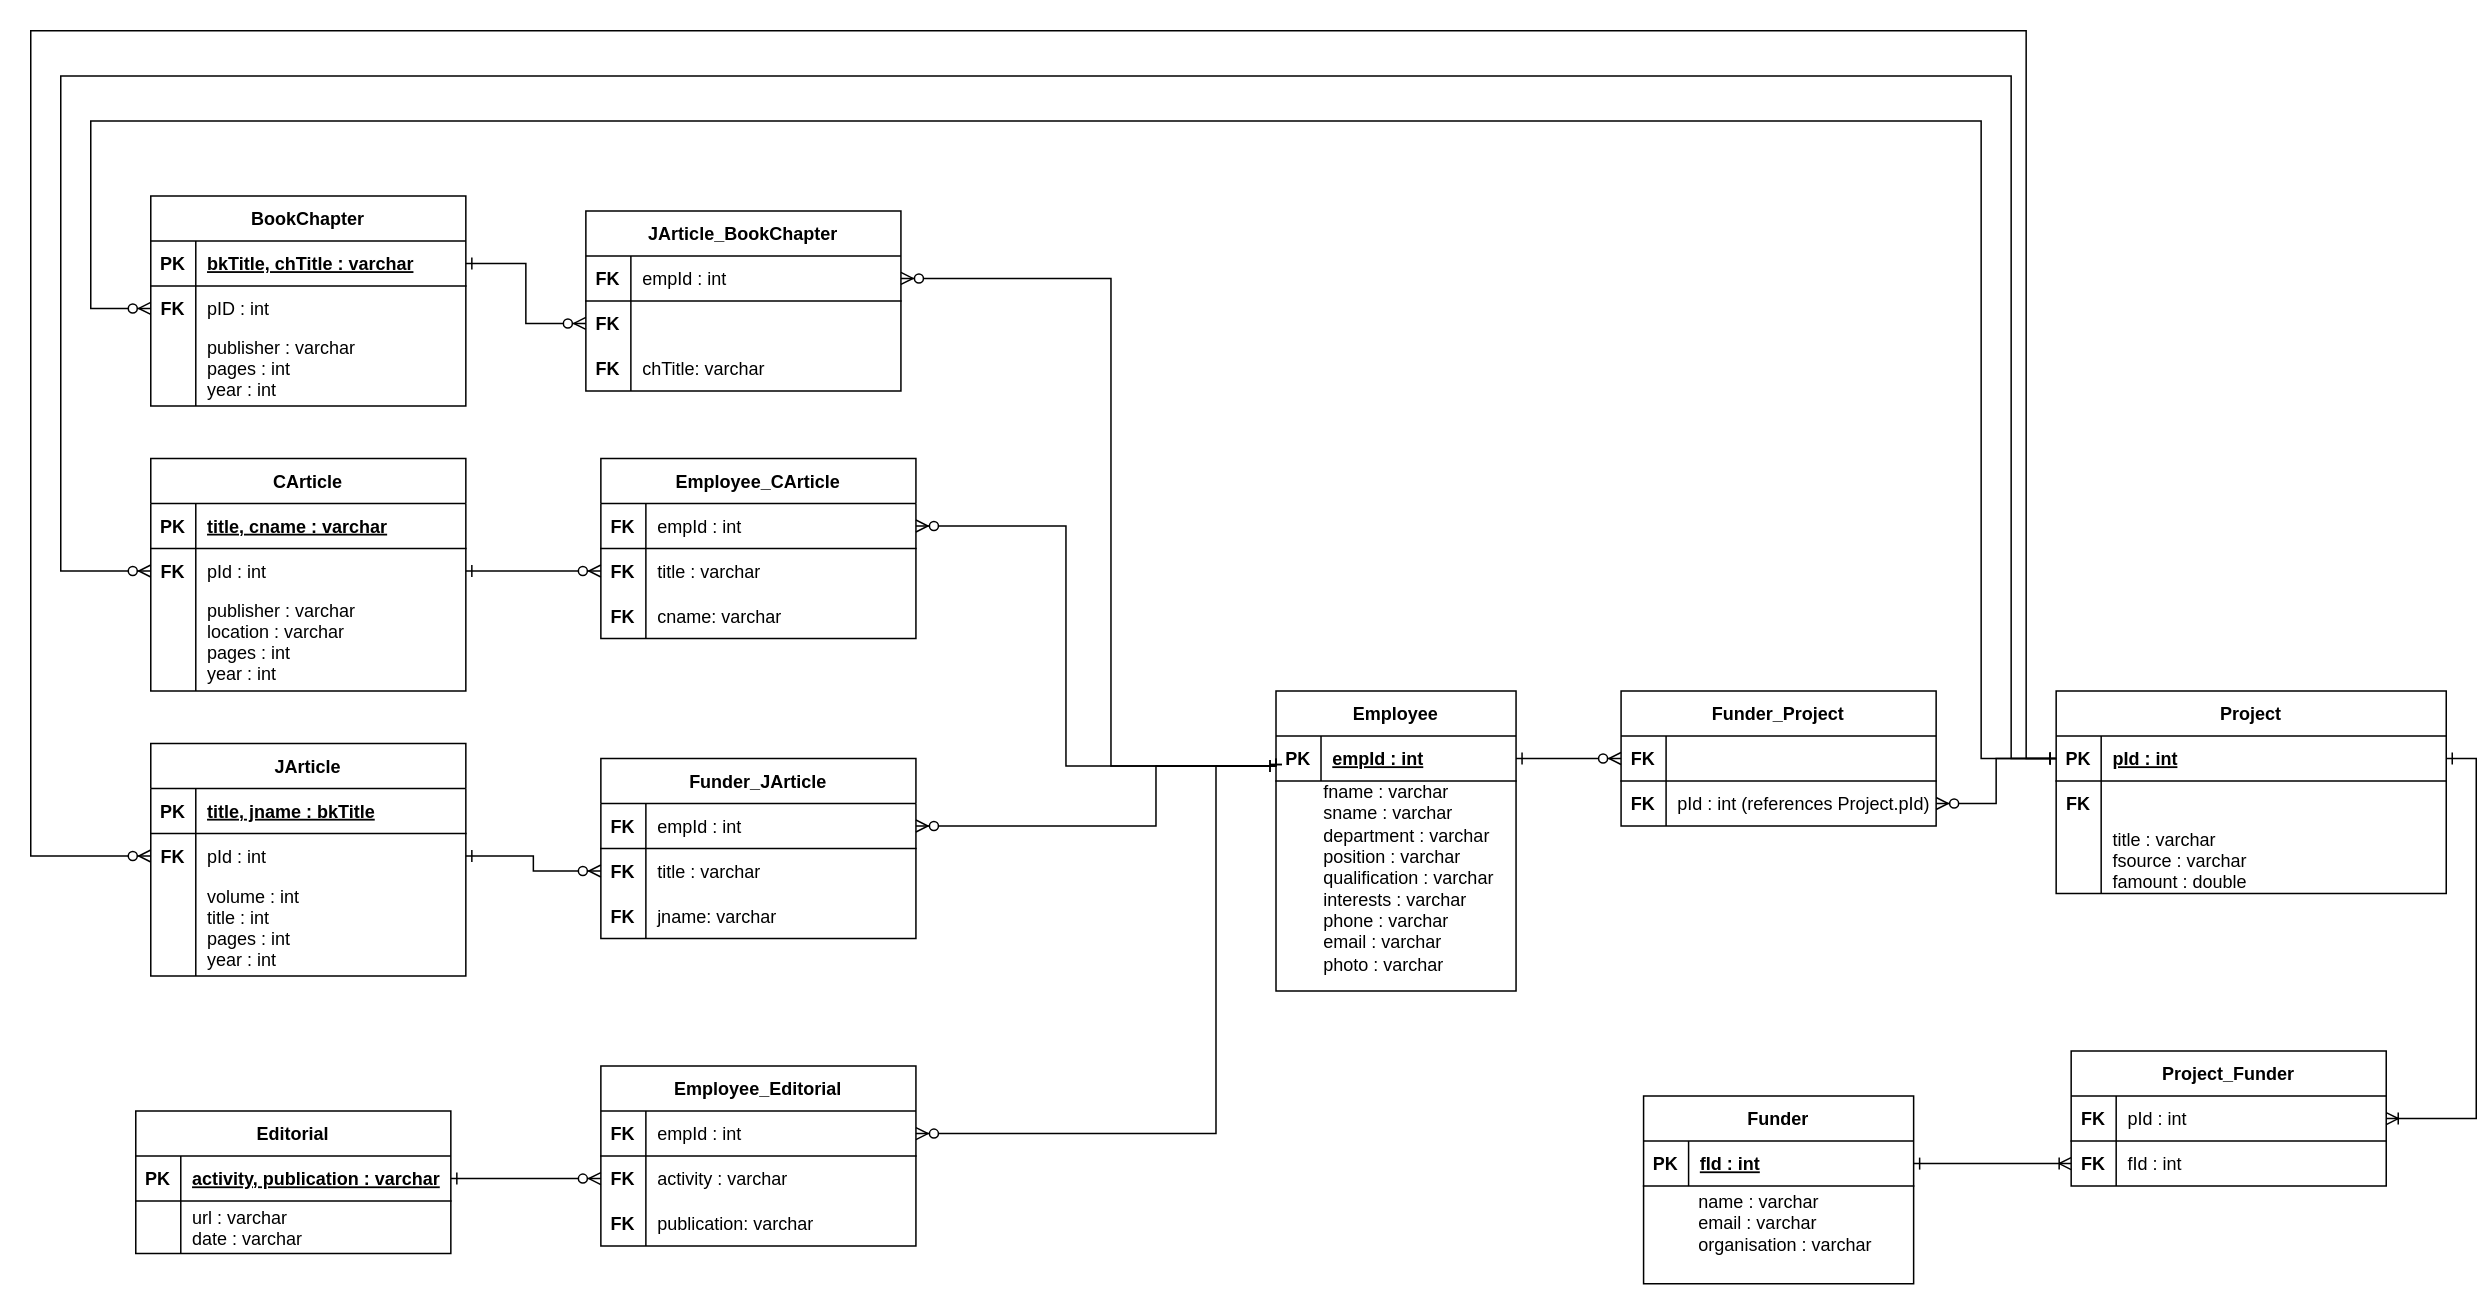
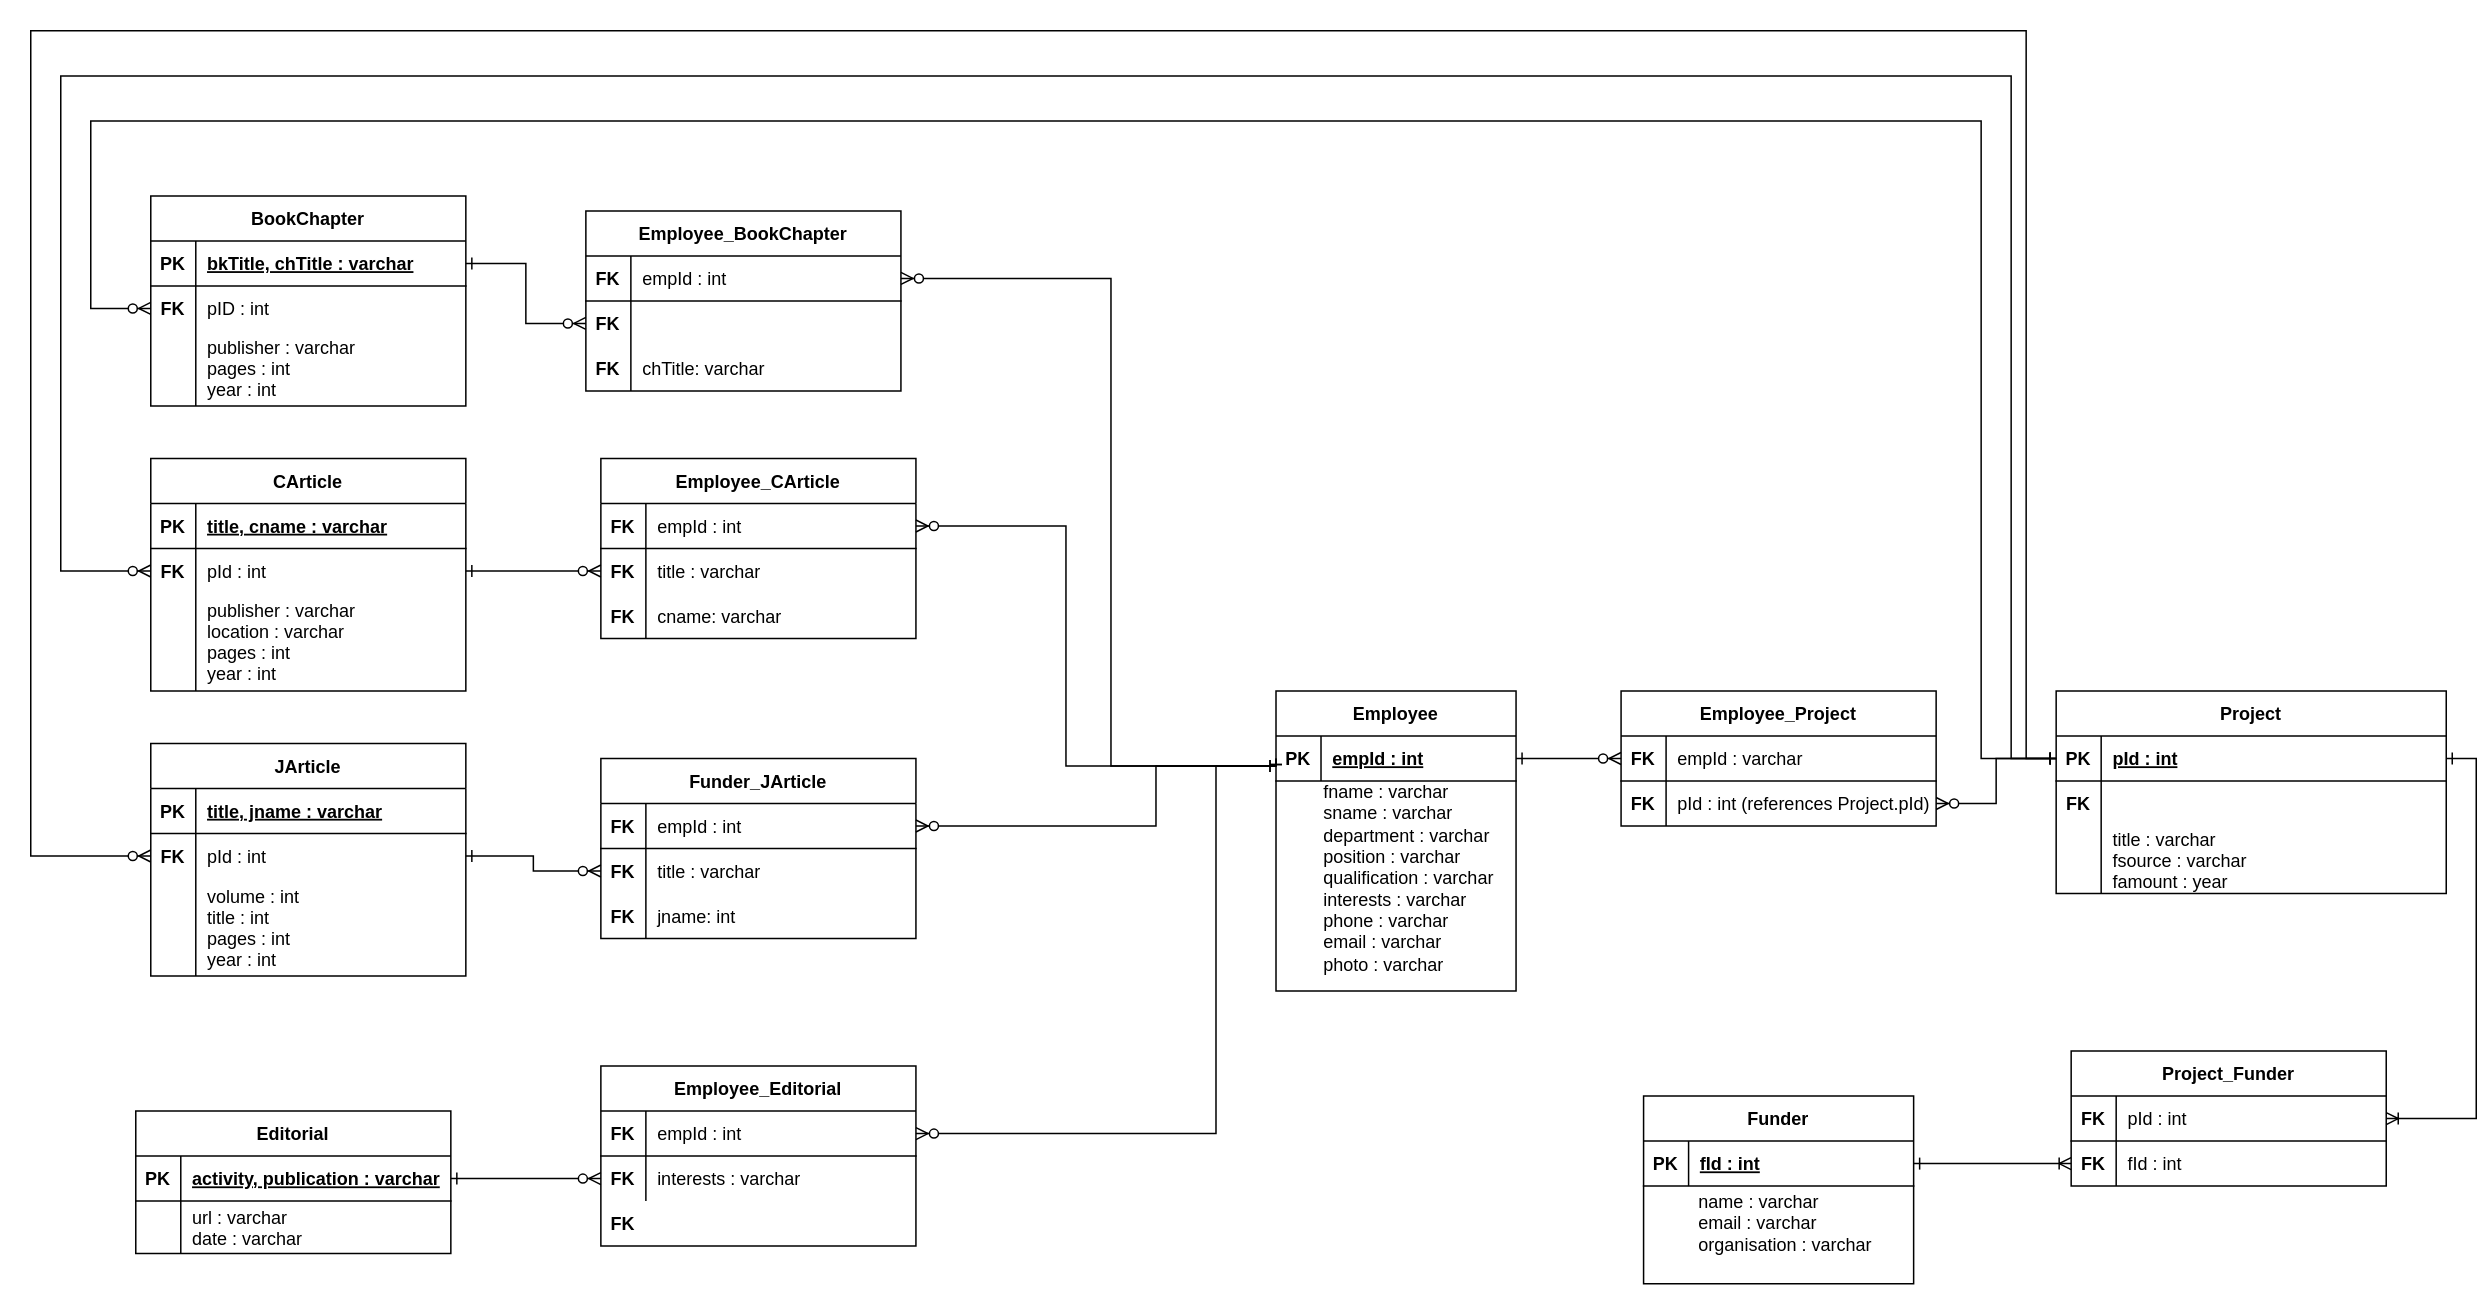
(743, 234) -> (743, 234)
(1778, 714) -> (1778, 714)
none -> (1801, 758)
(297, 812) -> (302, 812)
(2176, 839) -> (2176, 839)
(723, 917) -> (700, 917)
(736, 1179) -> (743, 1179)
(781, 1223) -> none
